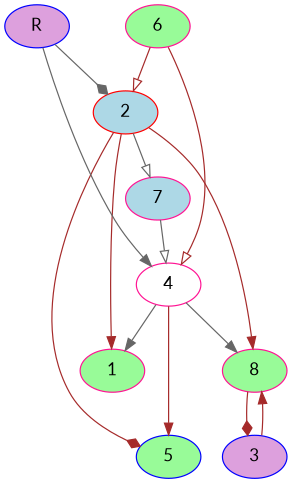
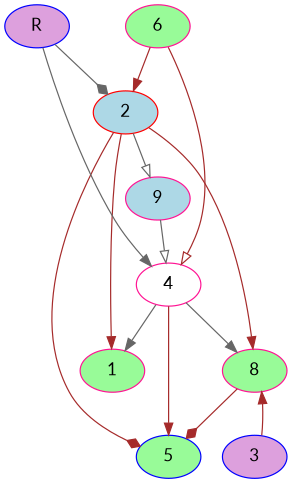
(144, 64) -> (144, 64)
(158, 199) -> (158, 199)
(247, 406) -> (217, 408)
